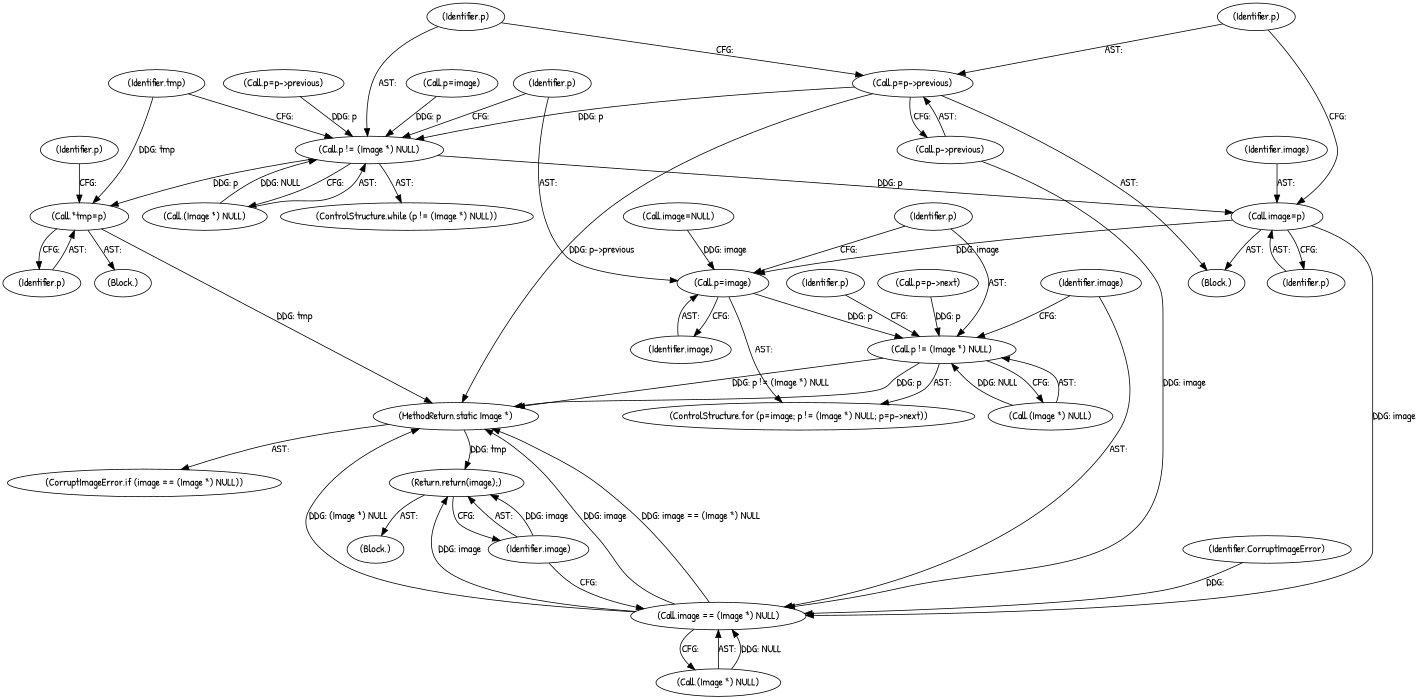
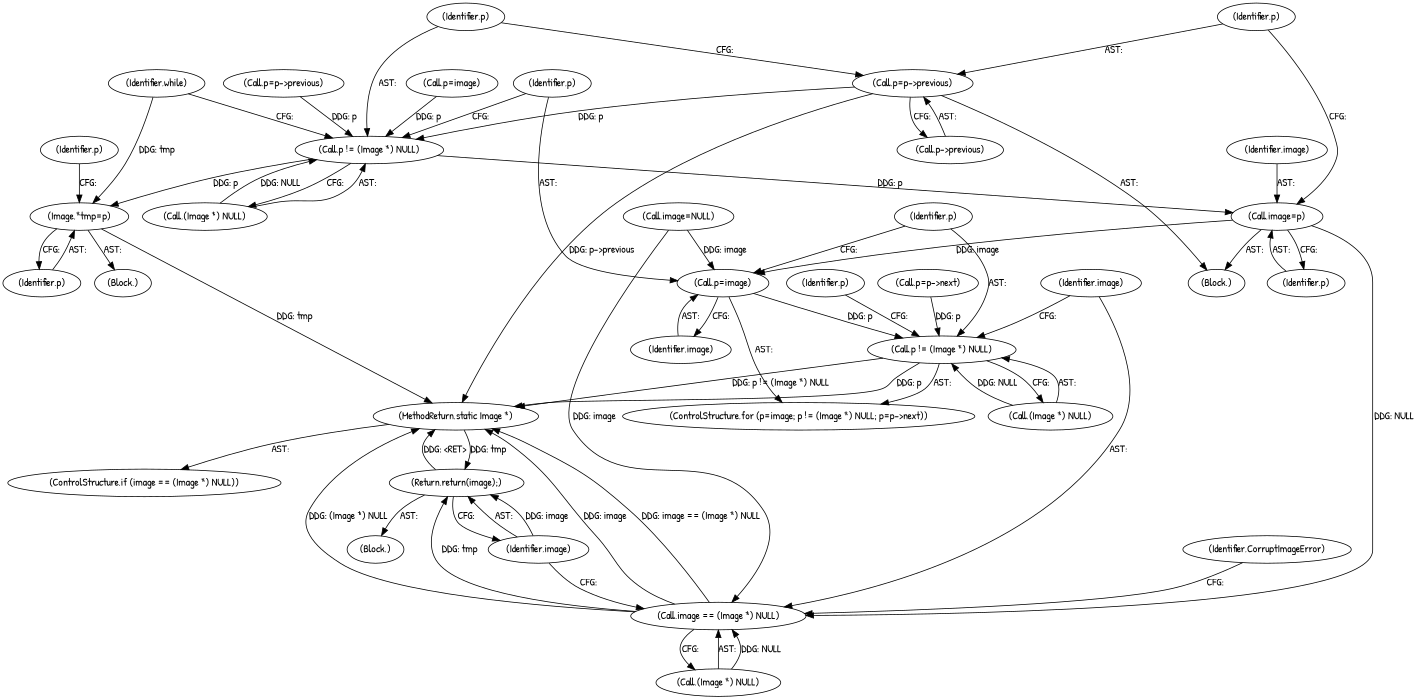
(157, 83) -> (157, 83)
(79, 217) -> (79, 217)
(407, 217) -> none
(1394, 416) -> (1394, 416)
none -> (423, 454)
(1159, 476) -> (605, 458)
(144, 483) -> (144, 483)
(460, 549) -> (460, 549)
(1217, 583) -> (1217, 583)
